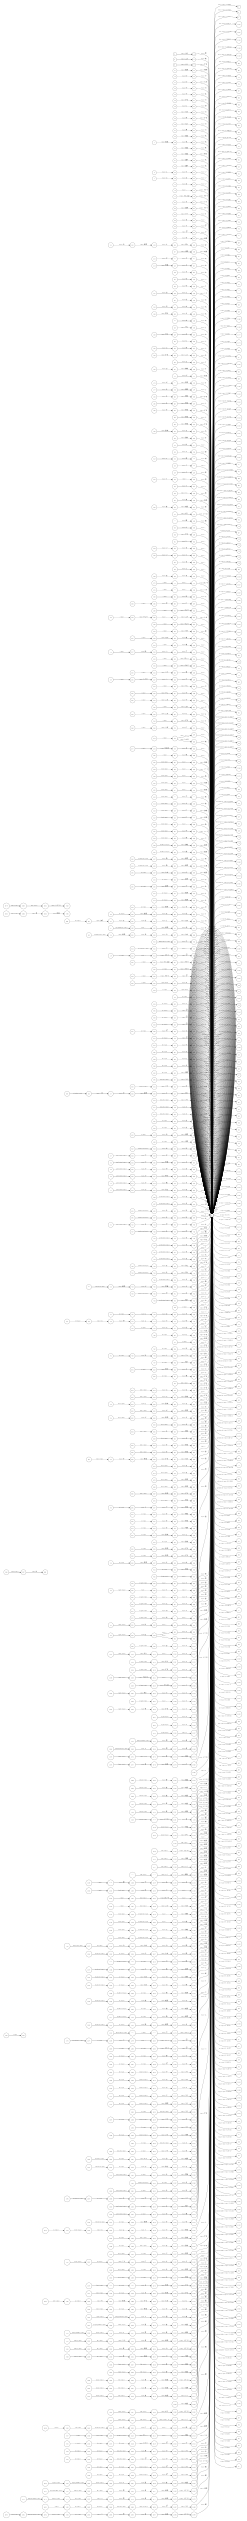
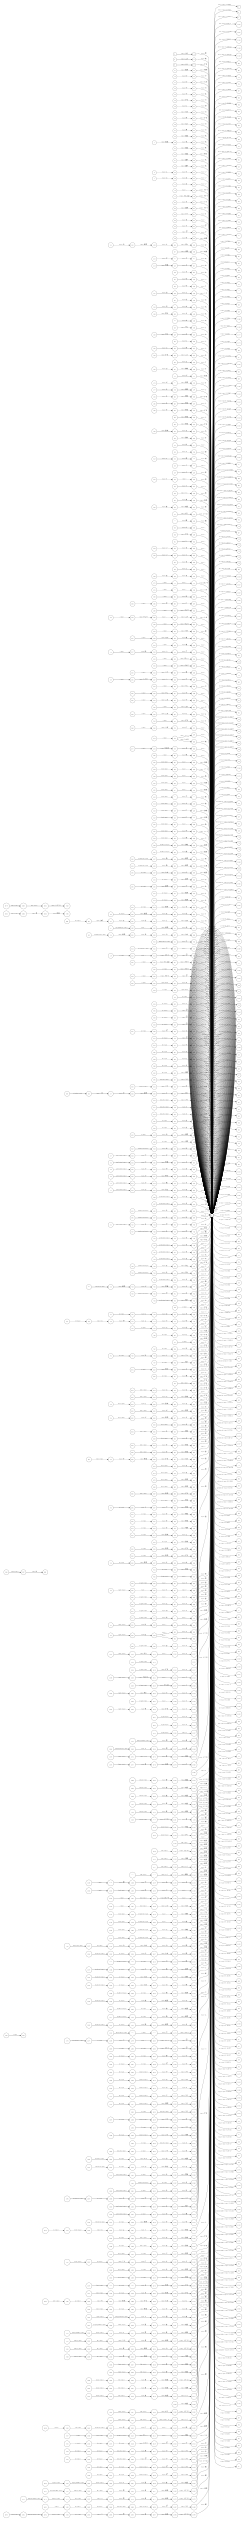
(175, 1662) -> none
